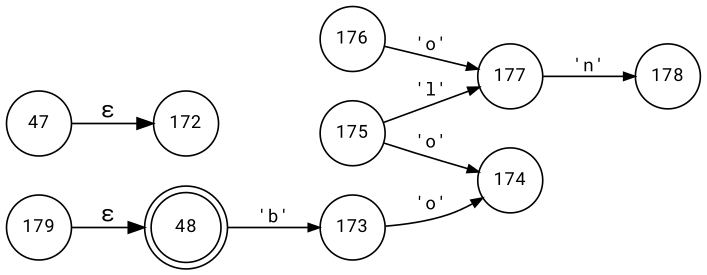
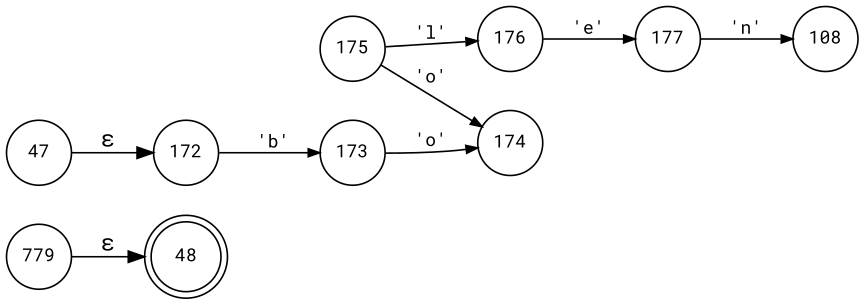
(431, 46) -> (589, 29)
(668, 76) -> (826, 39)
(426, 107) -> (425, 44)
(39, 228) -> (39, 257)
(268, 228) -> (264, 153)
